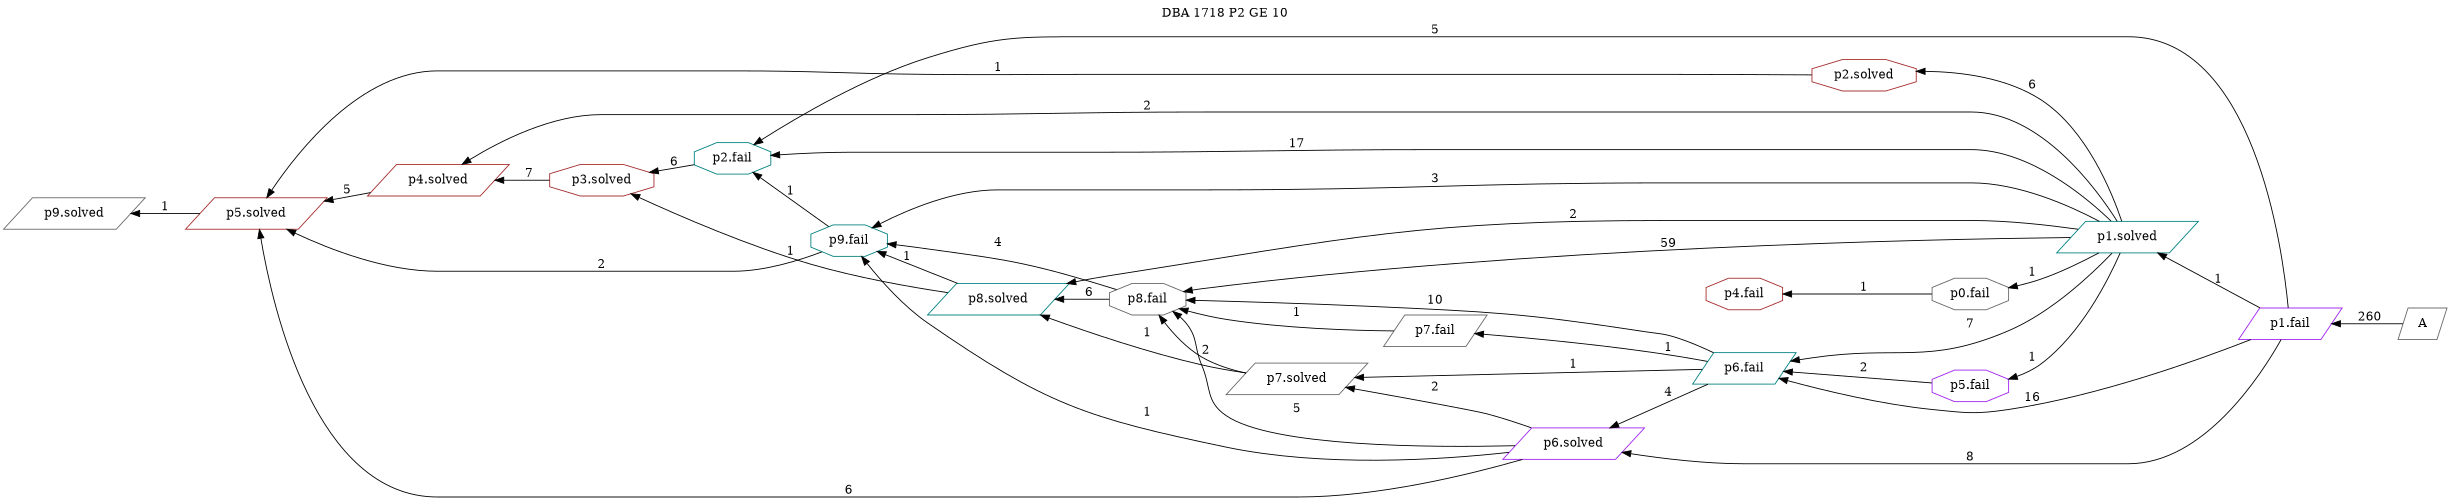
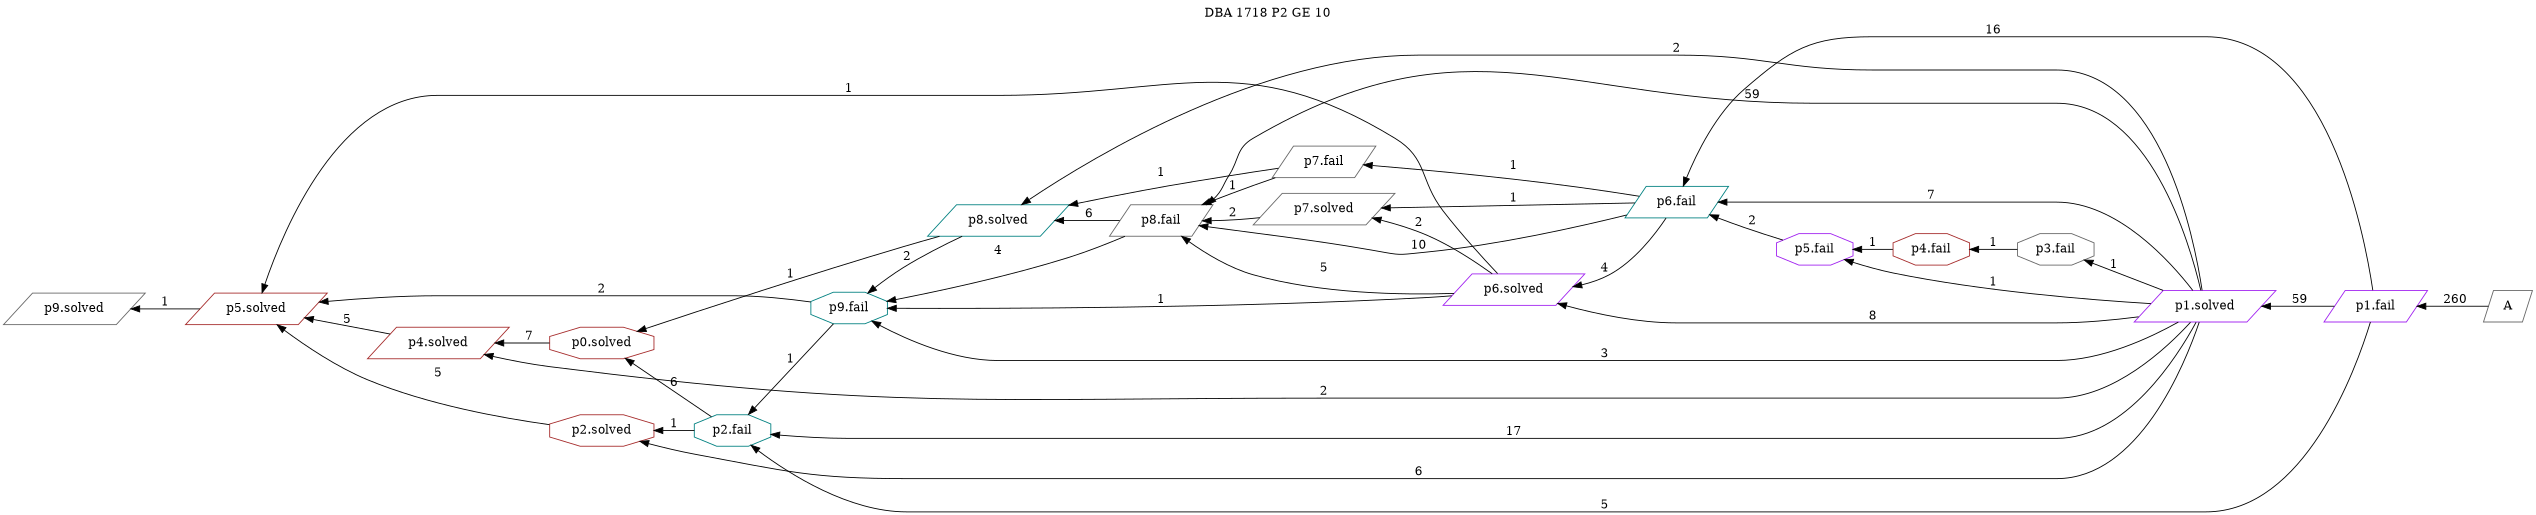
(998, 68) -> (438, 373)
(602, 180) -> (602, 343)
(2127, 237) -> (2205, 306)
none -> (1877, 249)
(907, 257) -> (907, 257)
(2218, 280) -> (2300, 300)
(1970, 294) -> (2056, 249)
(1148, 299) -> (1161, 220)
(1146, 350) -> (1178, 184)
none -> (679, 430)
(1982, 464) -> (1852, 323)
(849, 490) -> (849, 89)
